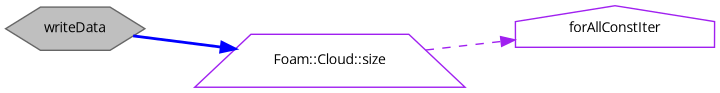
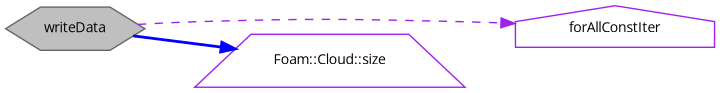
(463, 46) -> (319, 19)
